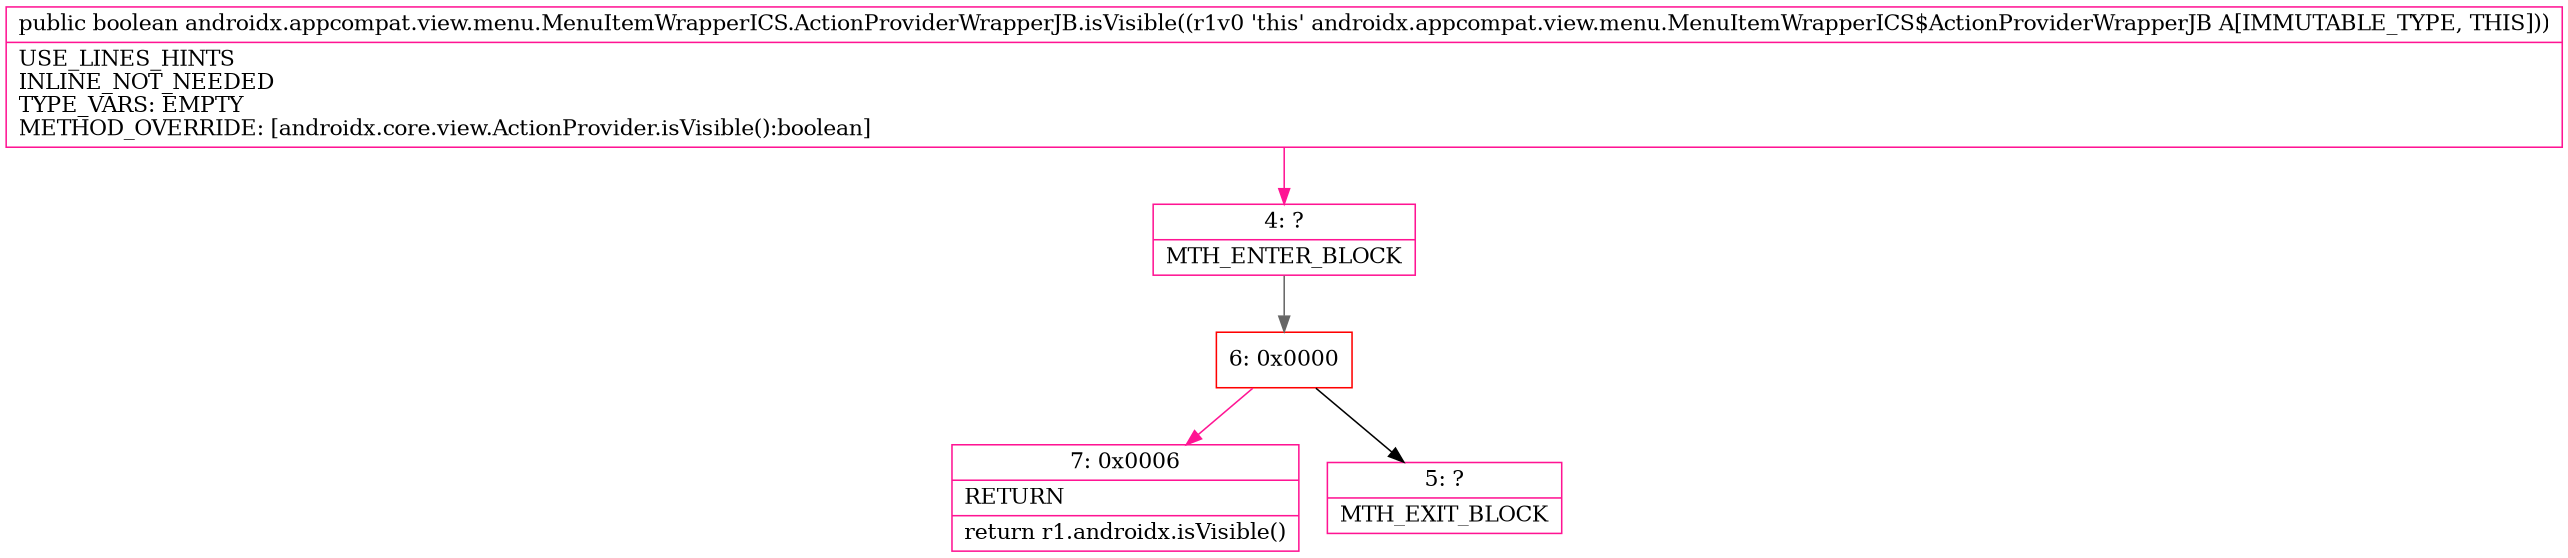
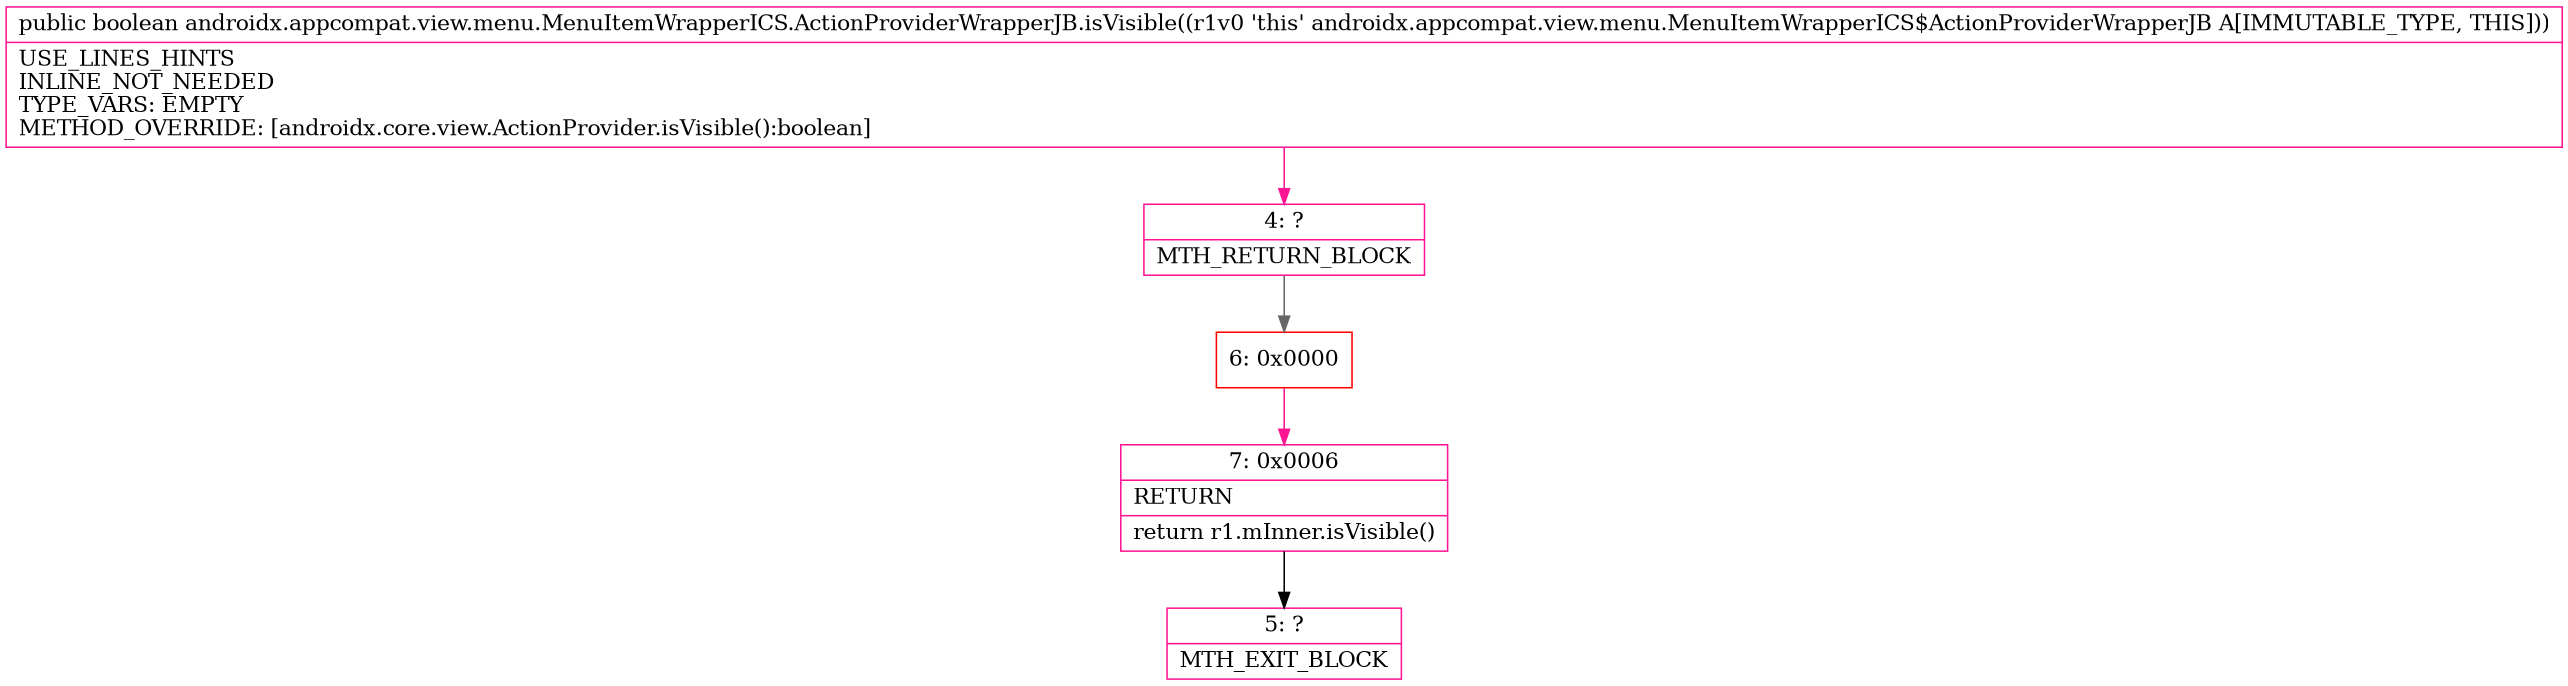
(1284, 257) -> (1284, 257)
(1354, 420) -> (1284, 572)
(1125, 533) -> (1284, 533)
